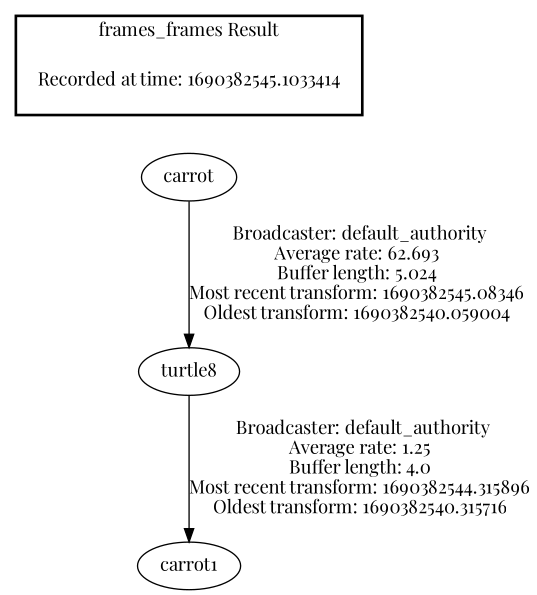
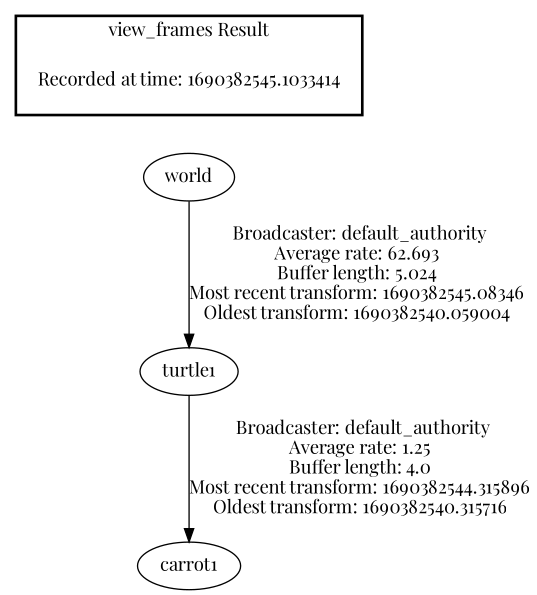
(189, 31) -> (189, 31)
(189, 177) -> (189, 177)
(189, 372) -> (189, 372)
